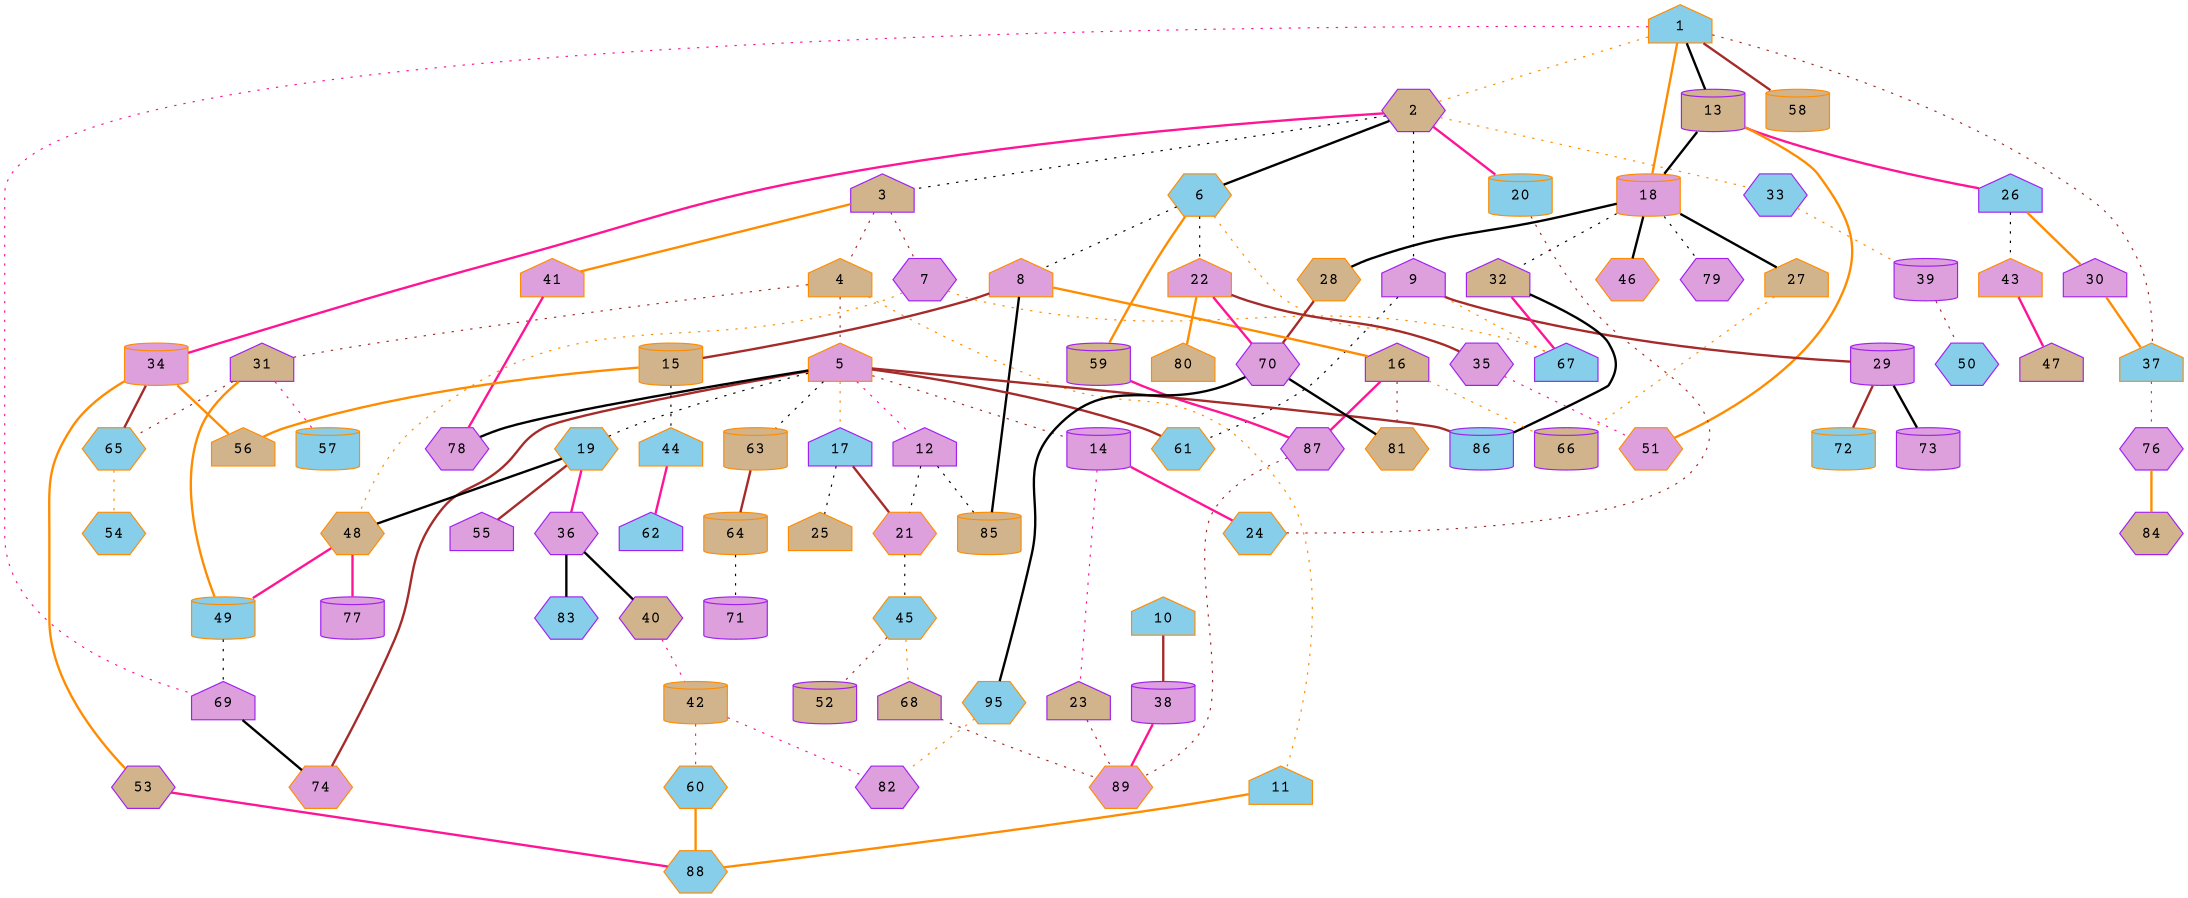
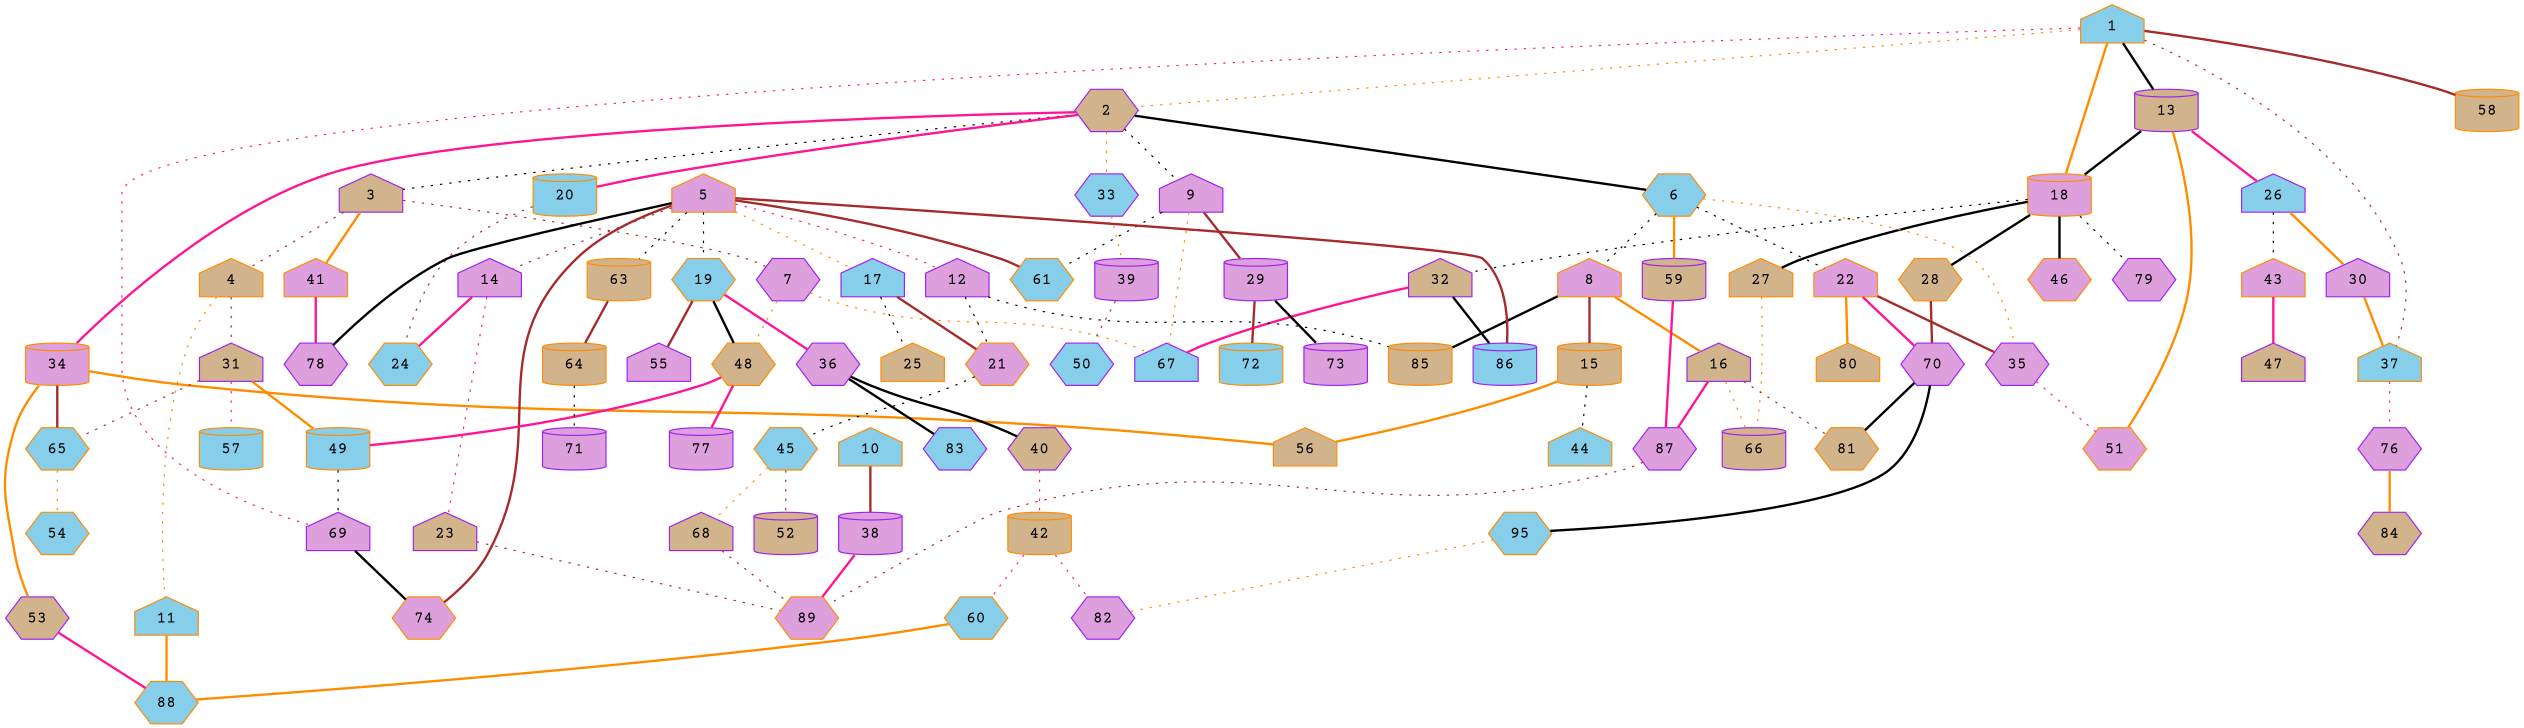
(840, 320) -> none
(1099, 449) -> (490, 280)
(651, 533) -> none
